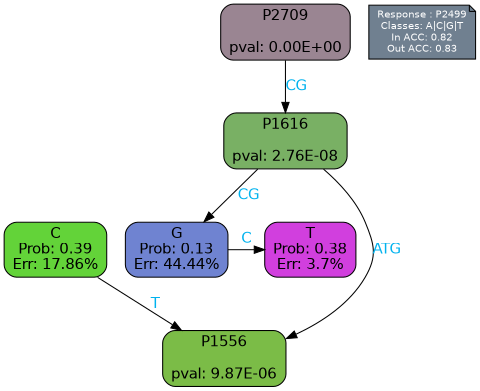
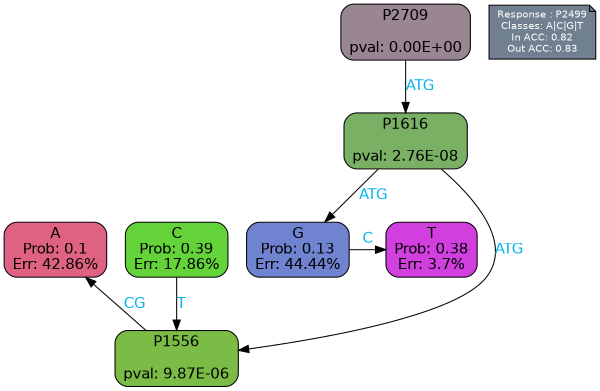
(296, 87) -> (420, 87)
(249, 195) -> (374, 195)
none -> (55, 250)
